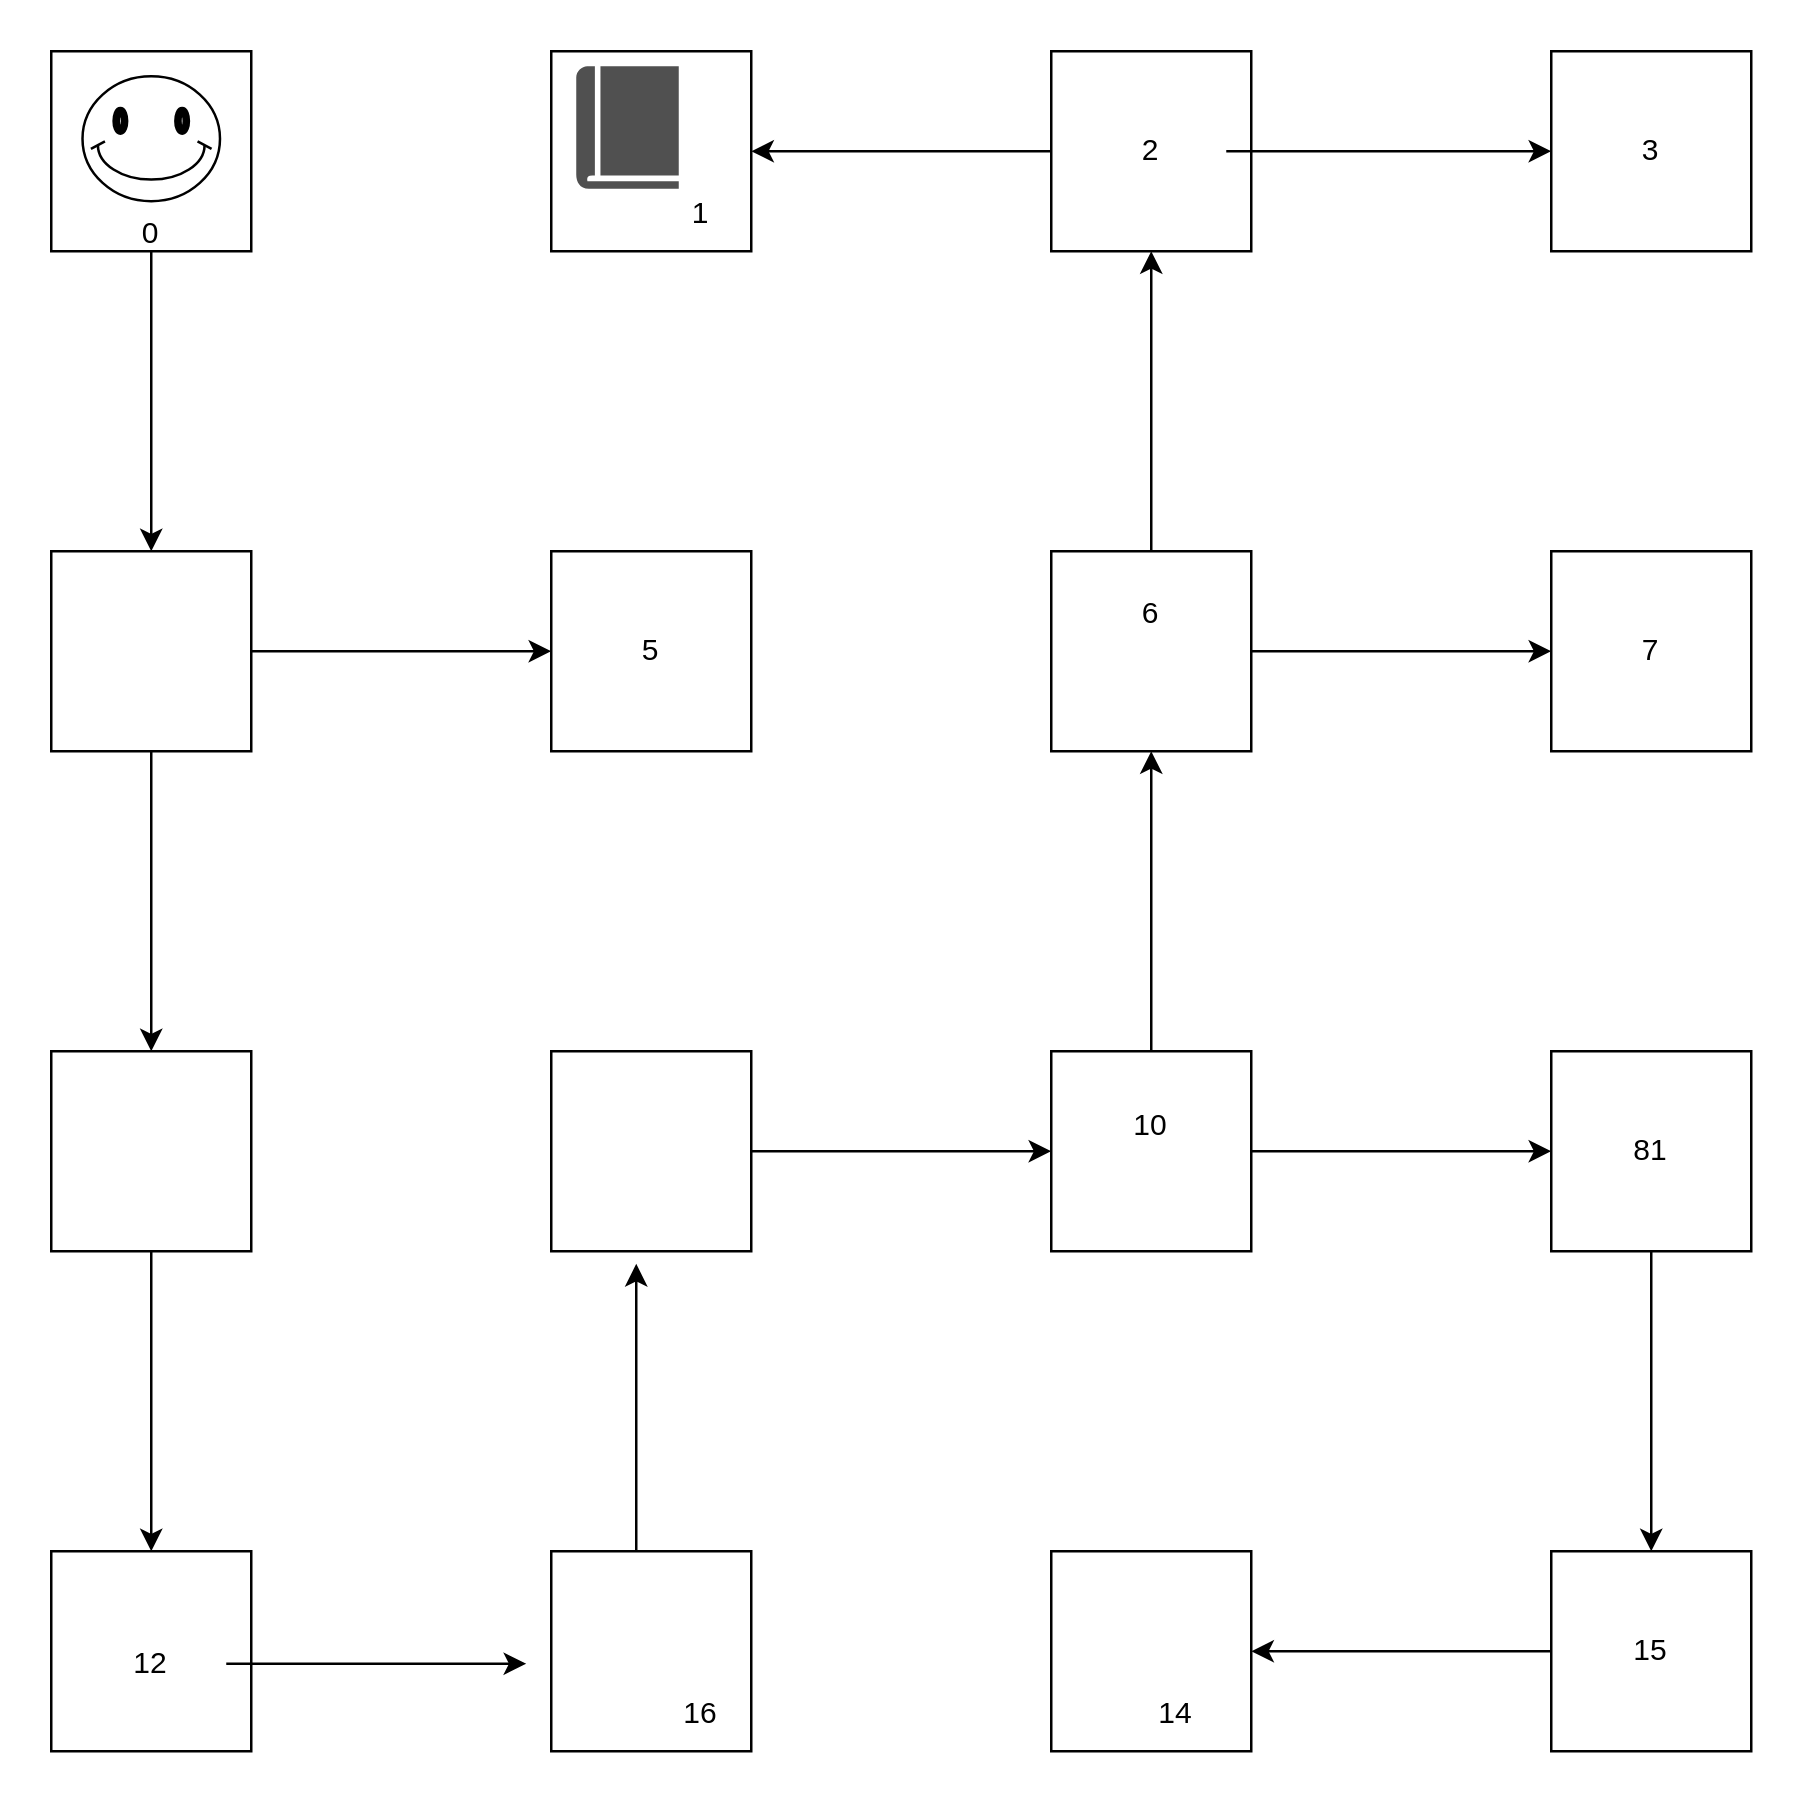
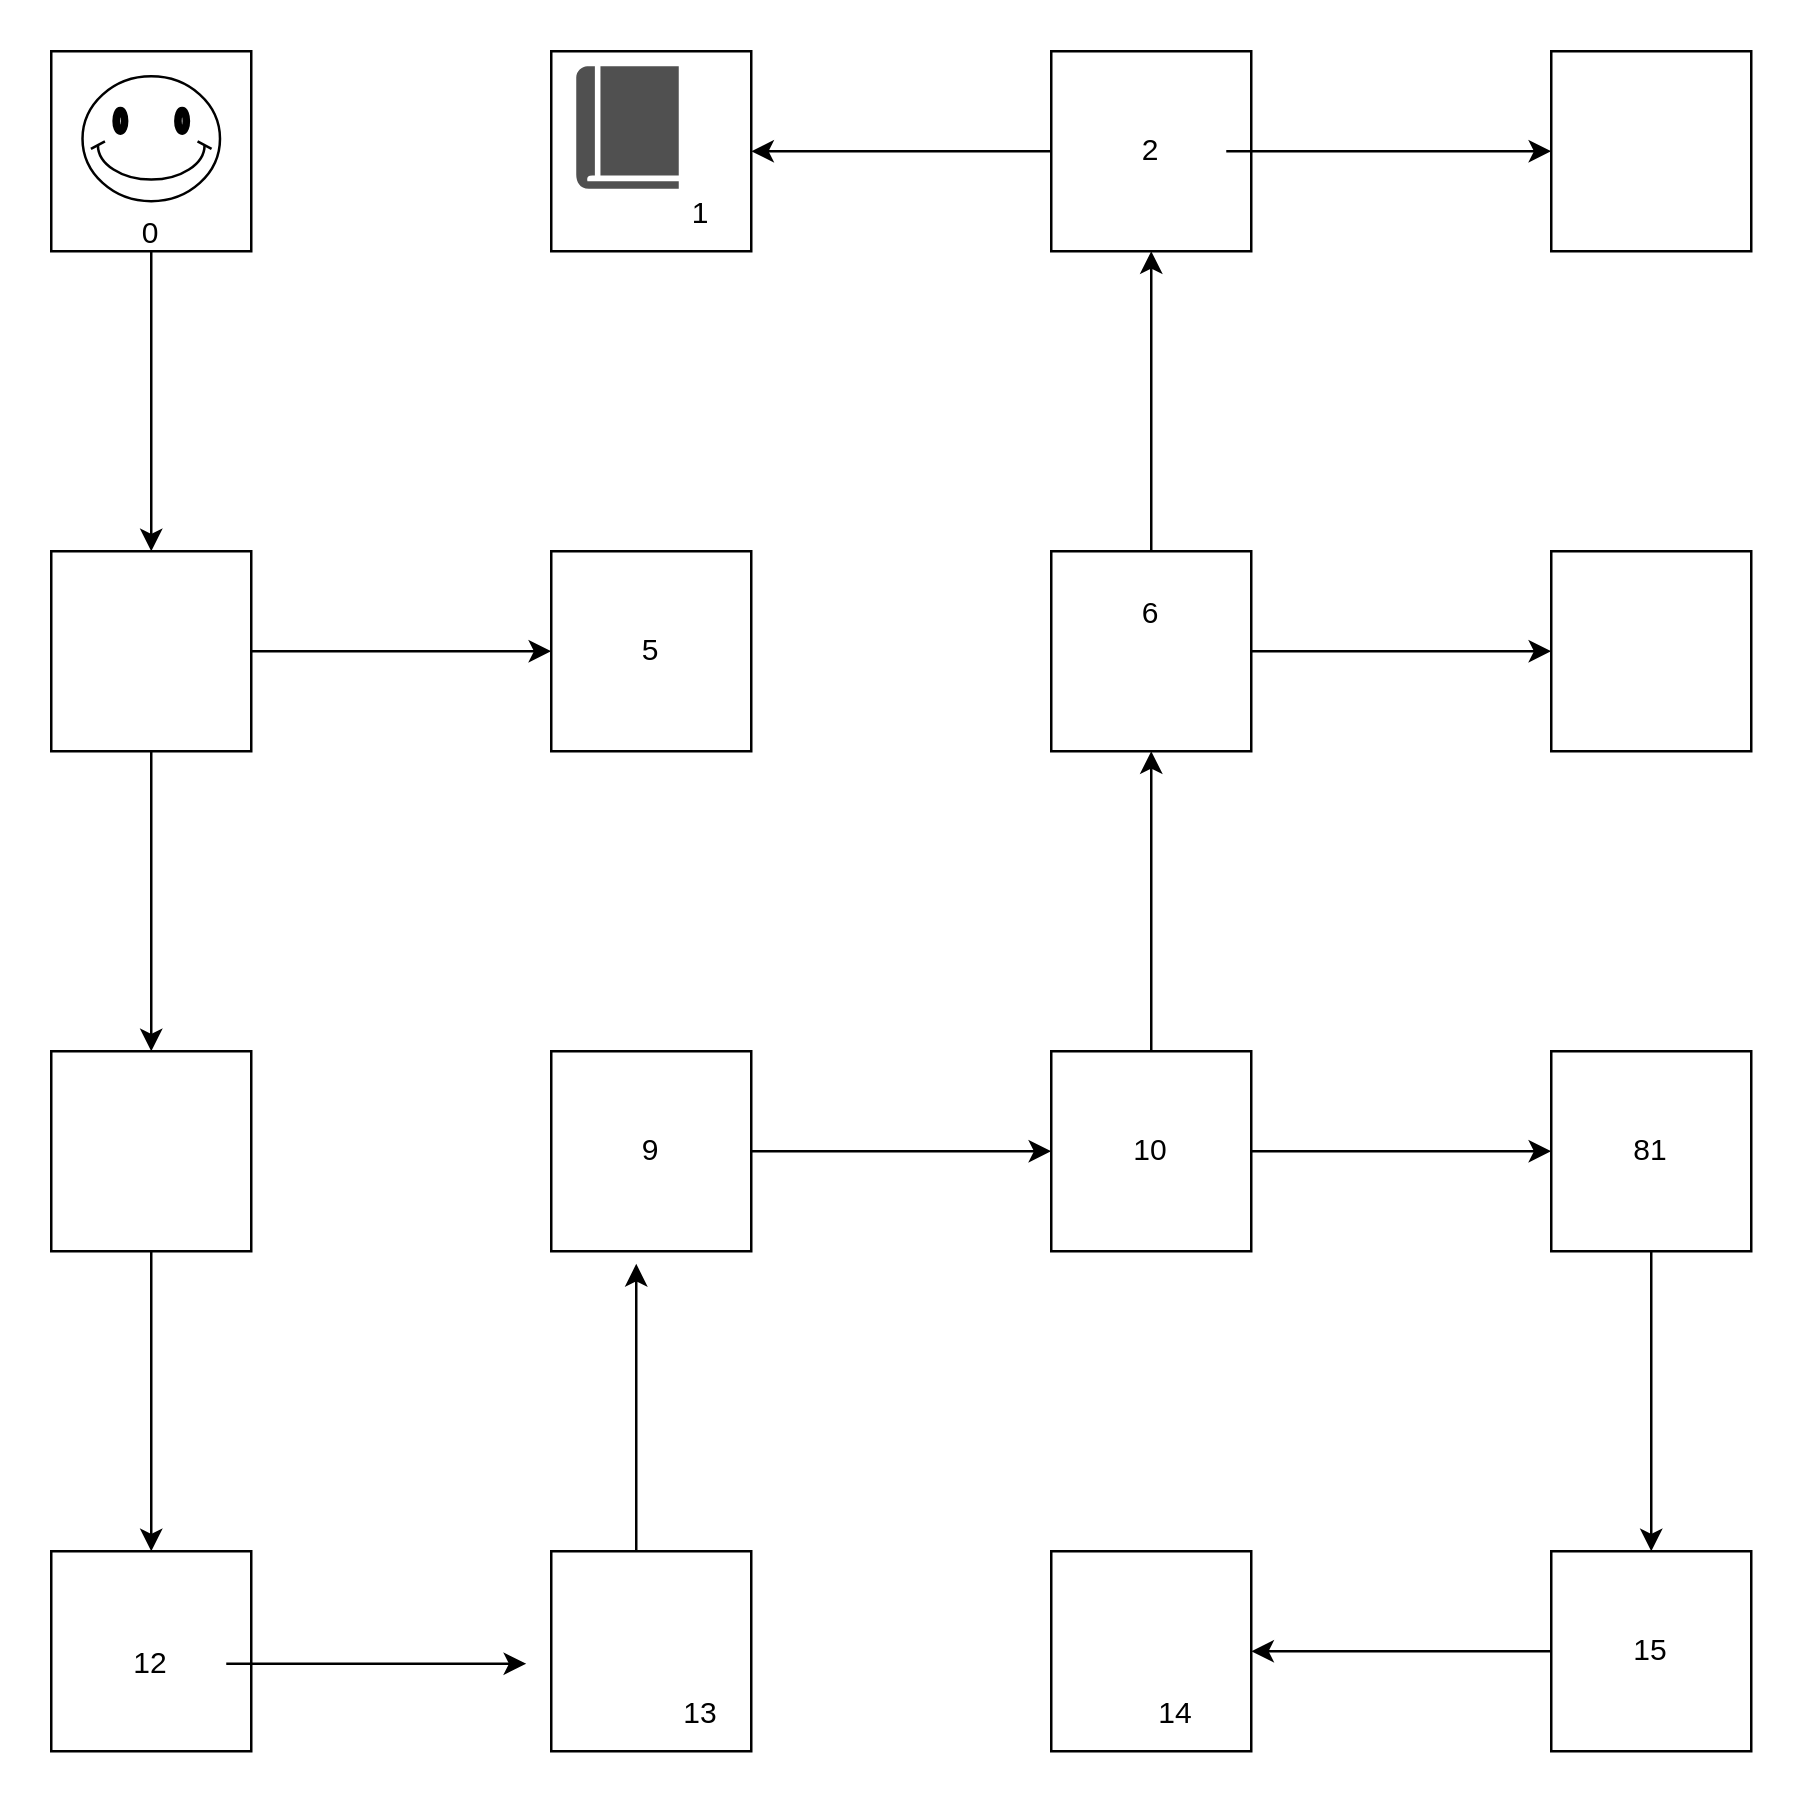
(1651, 151) -> none
(1651, 651) -> none
(1151, 1126) -> (1151, 1151)
none -> (651, 1151)
(701, 1714) -> (701, 1714)
